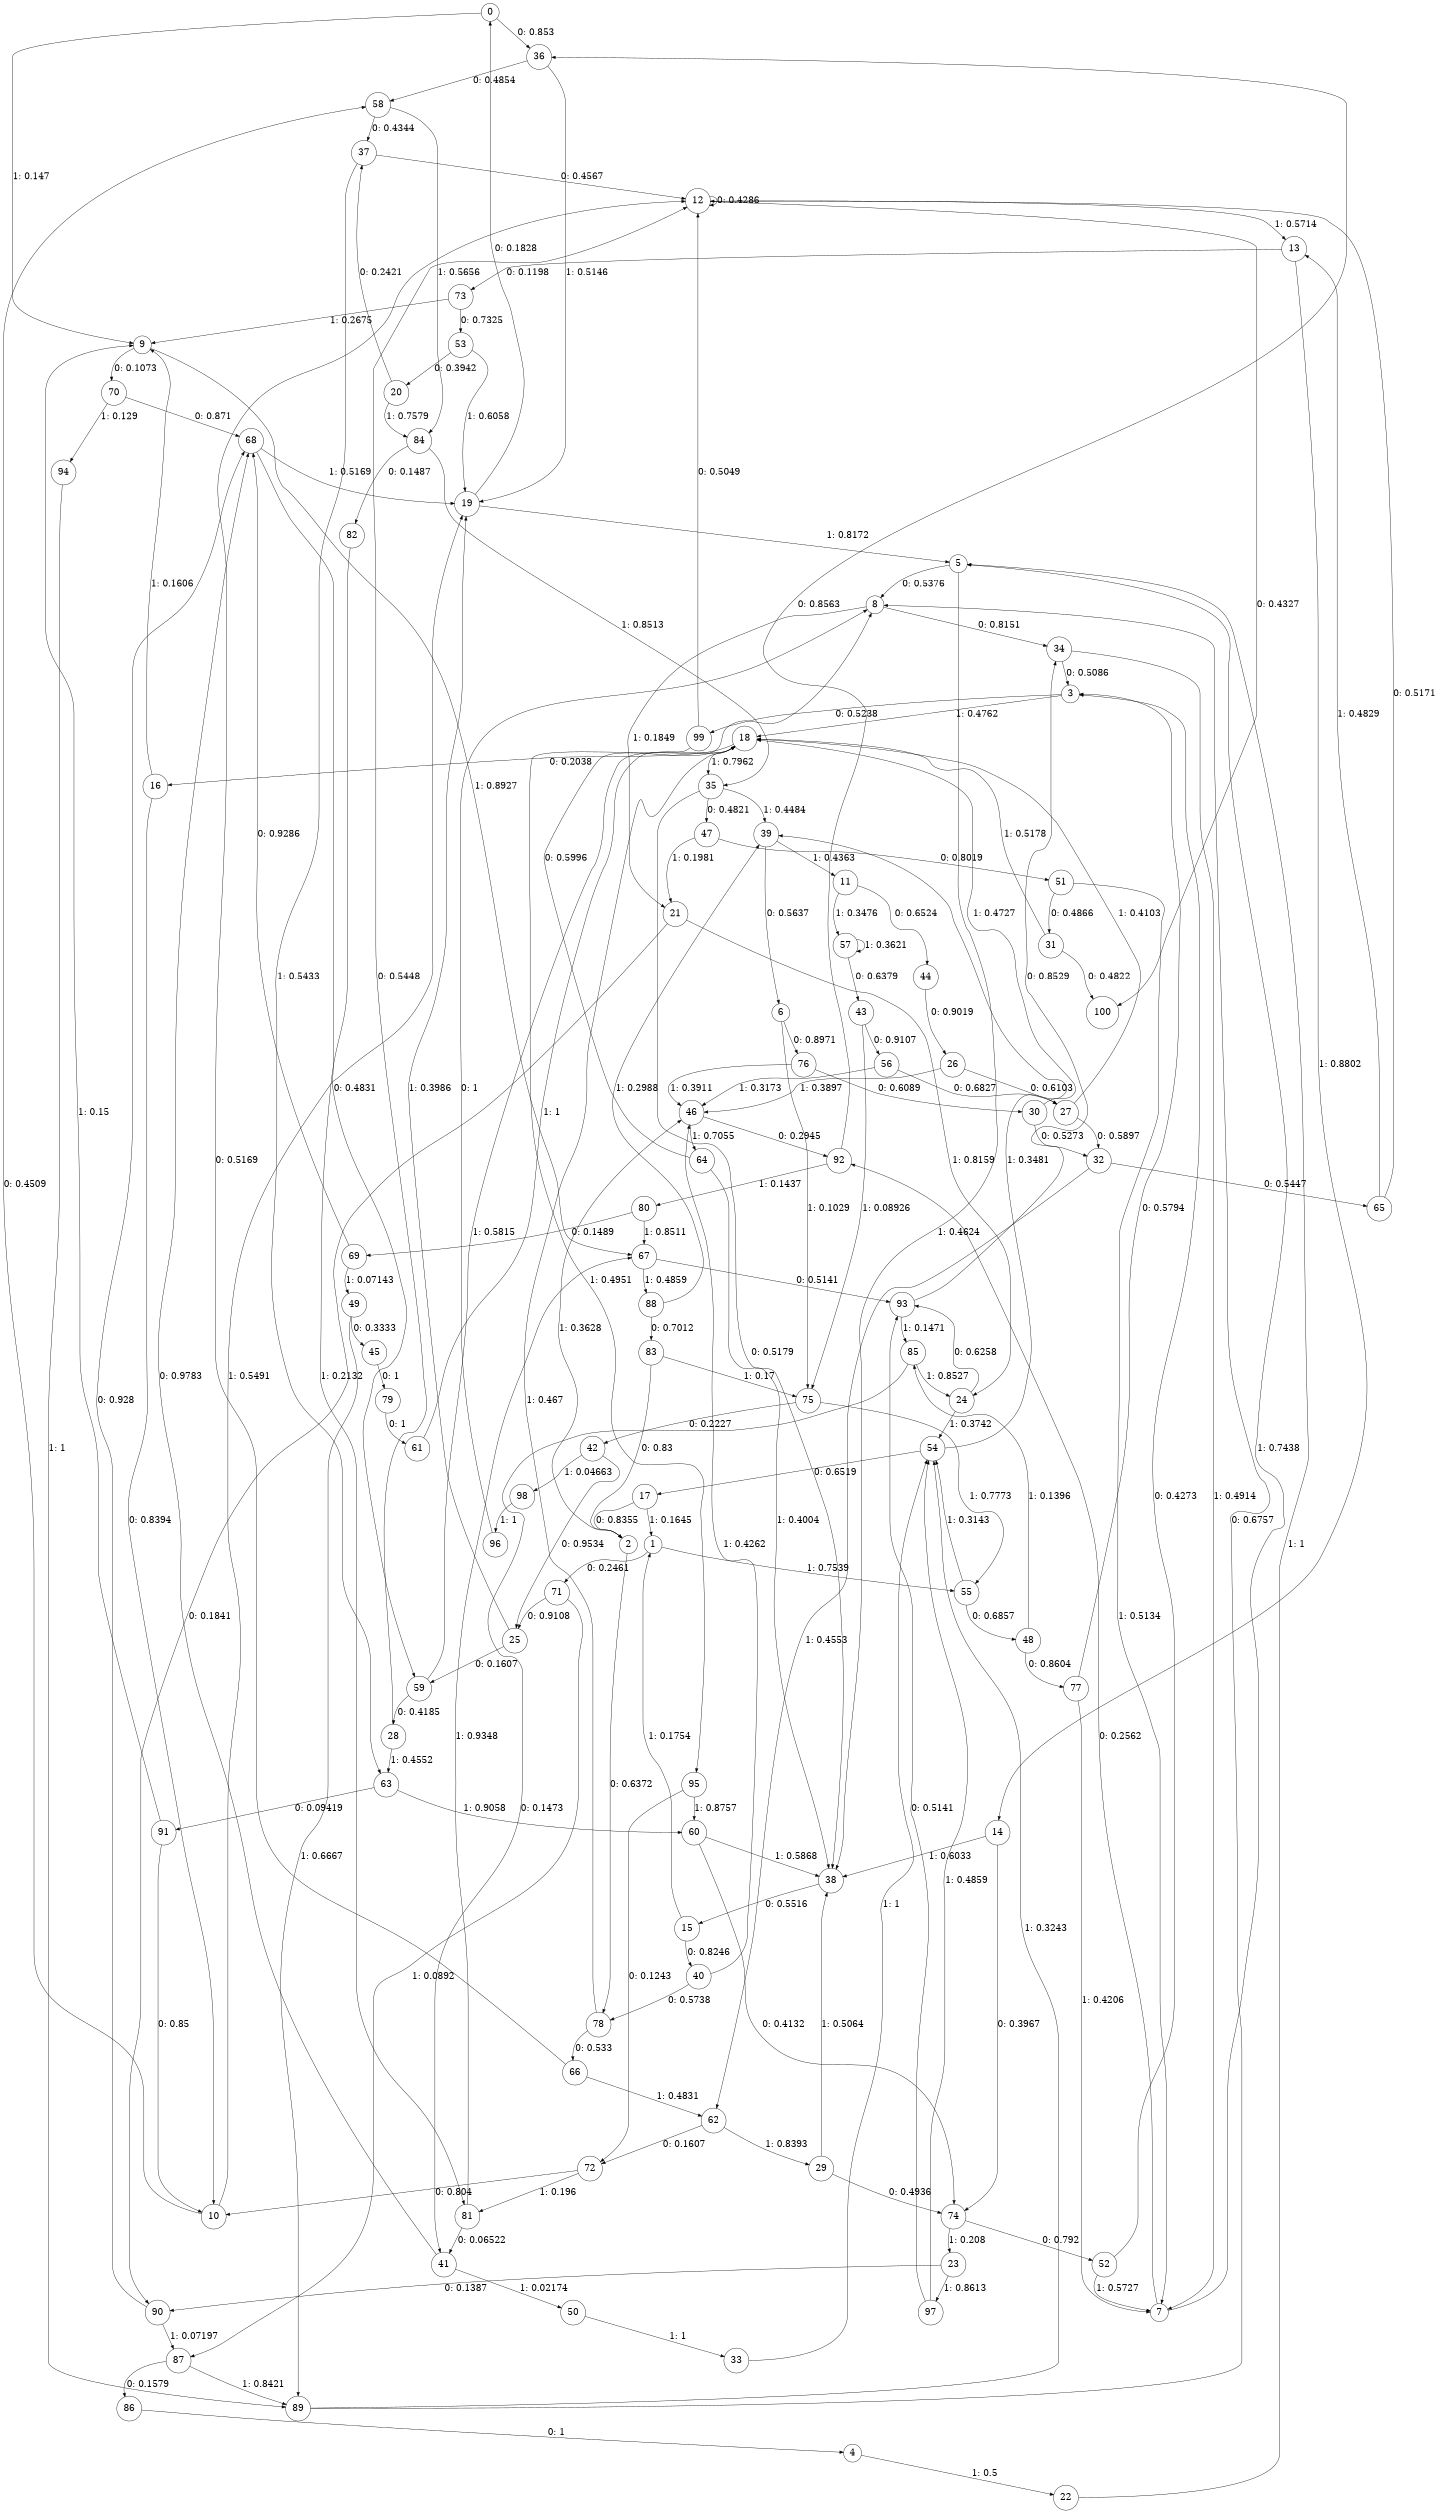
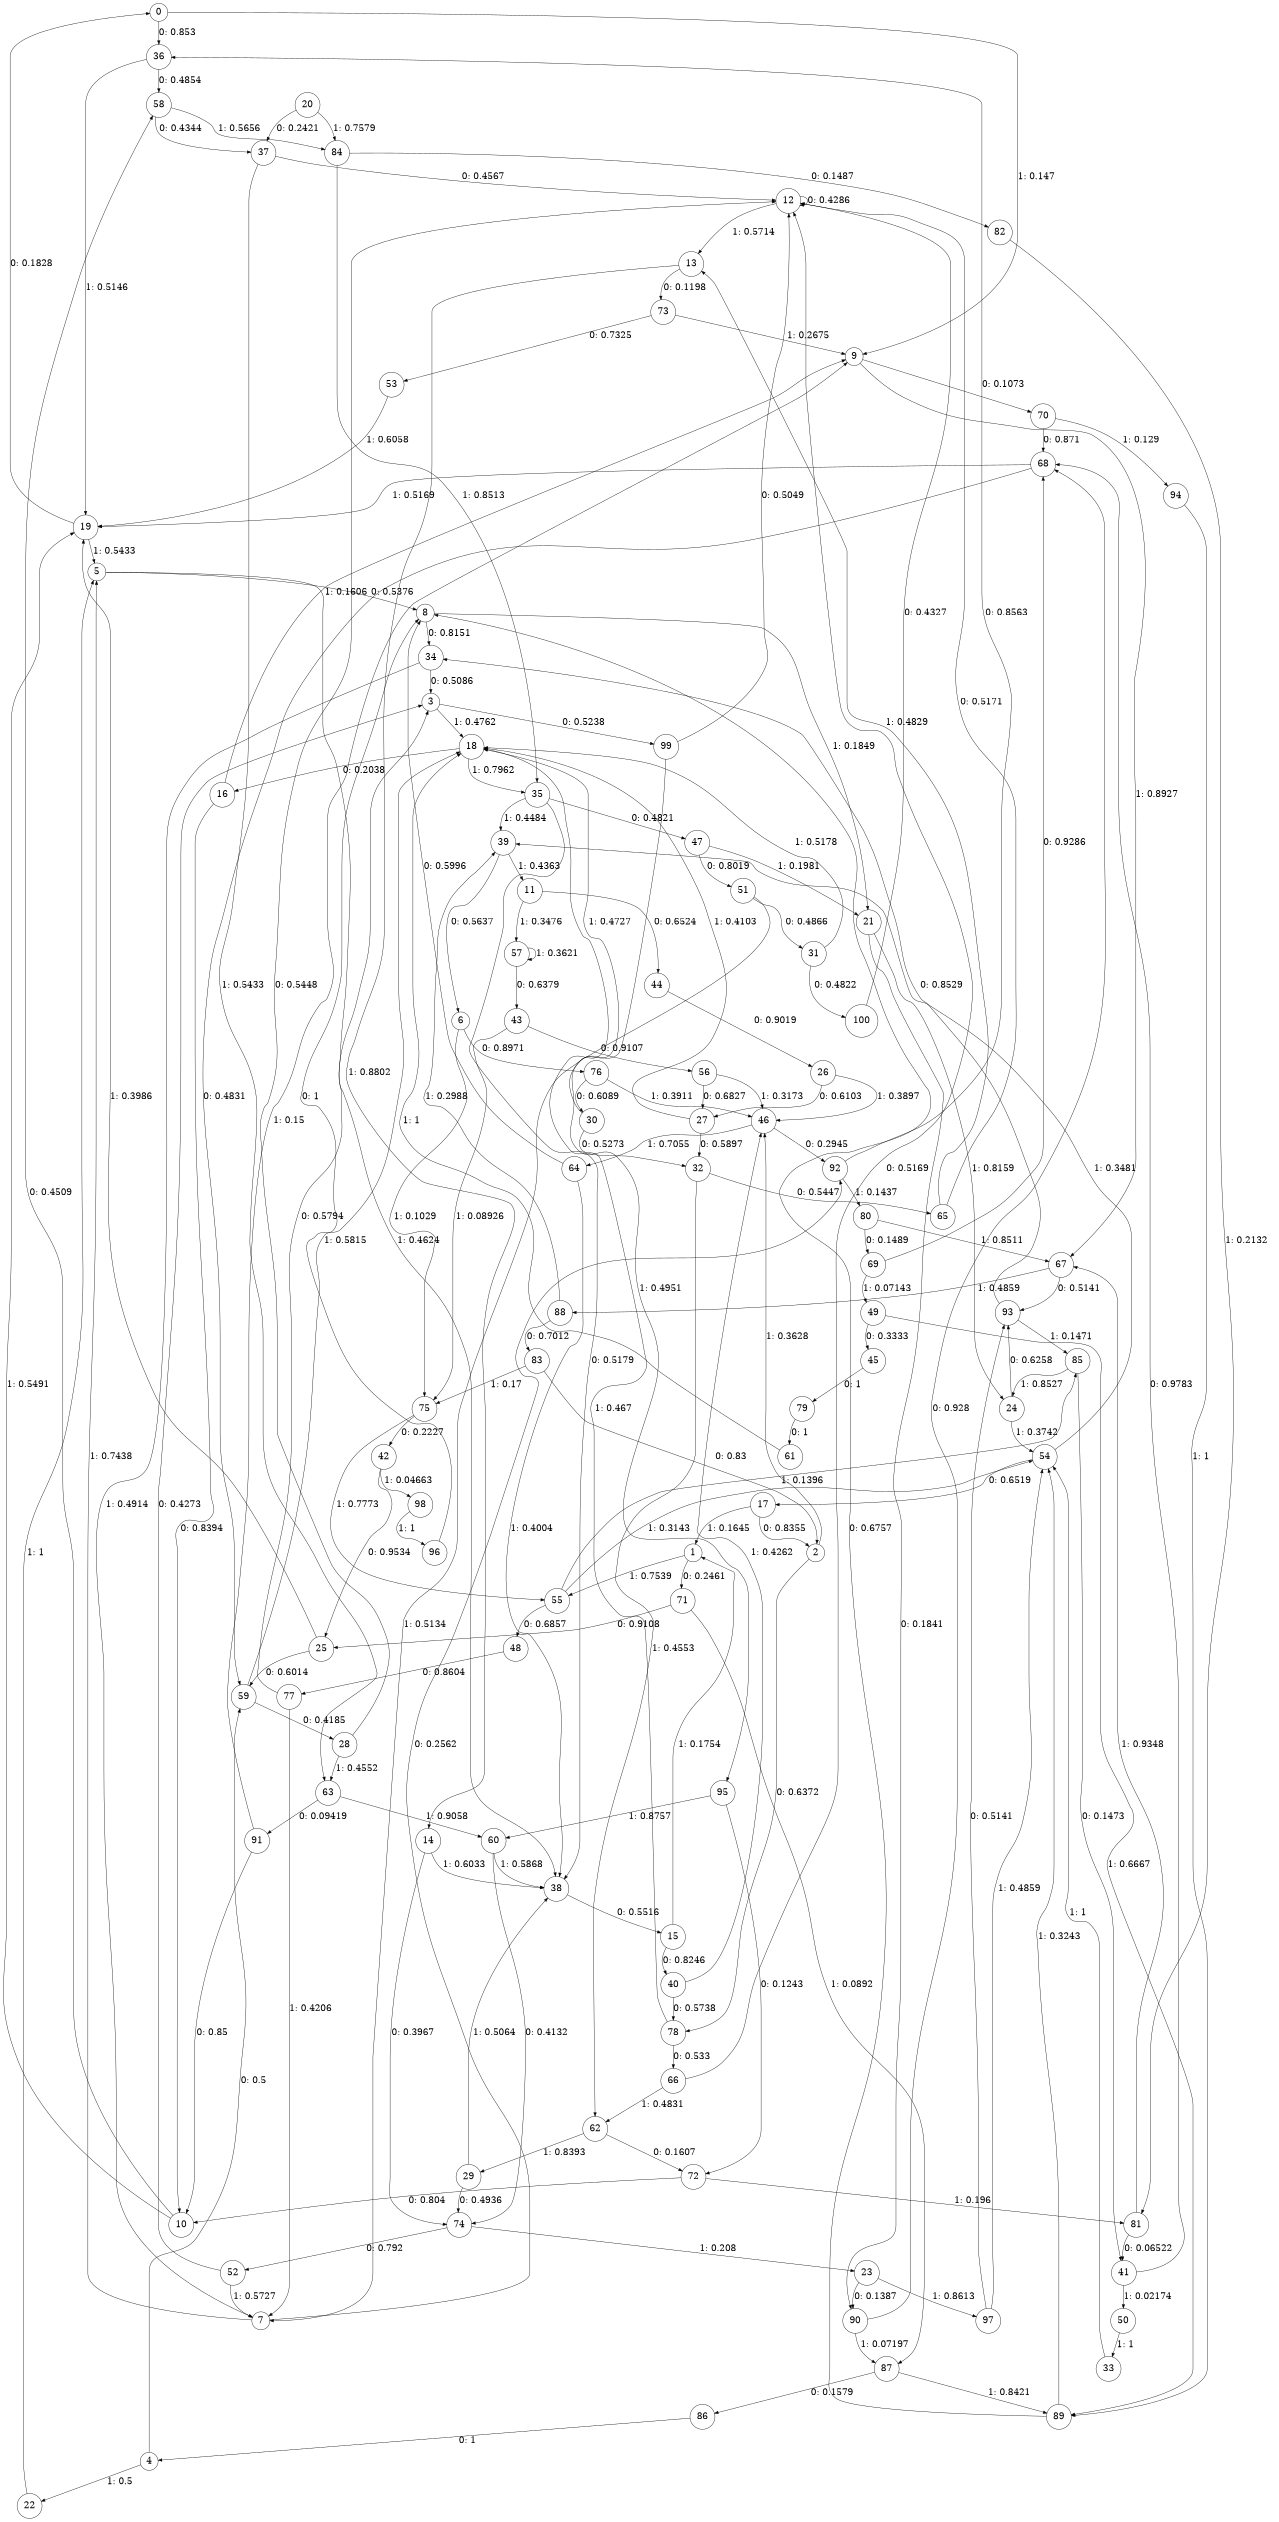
(430, 368) -> none
(1257, 368) -> (911, 553)
(852, 536) -> (118, 551)
(1026, 1465) -> (819, 1472)
(501, 1665) -> (291, 1673)
none -> (239, 2100)
